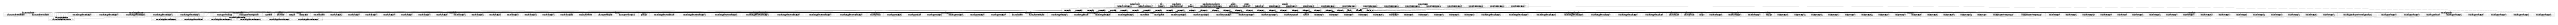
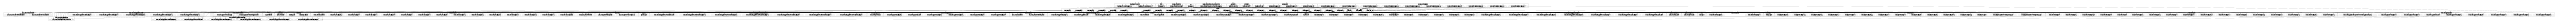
(1135, 11) -> none
(1092, 13) -> (1092, 13)
(1735, 15) -> none
